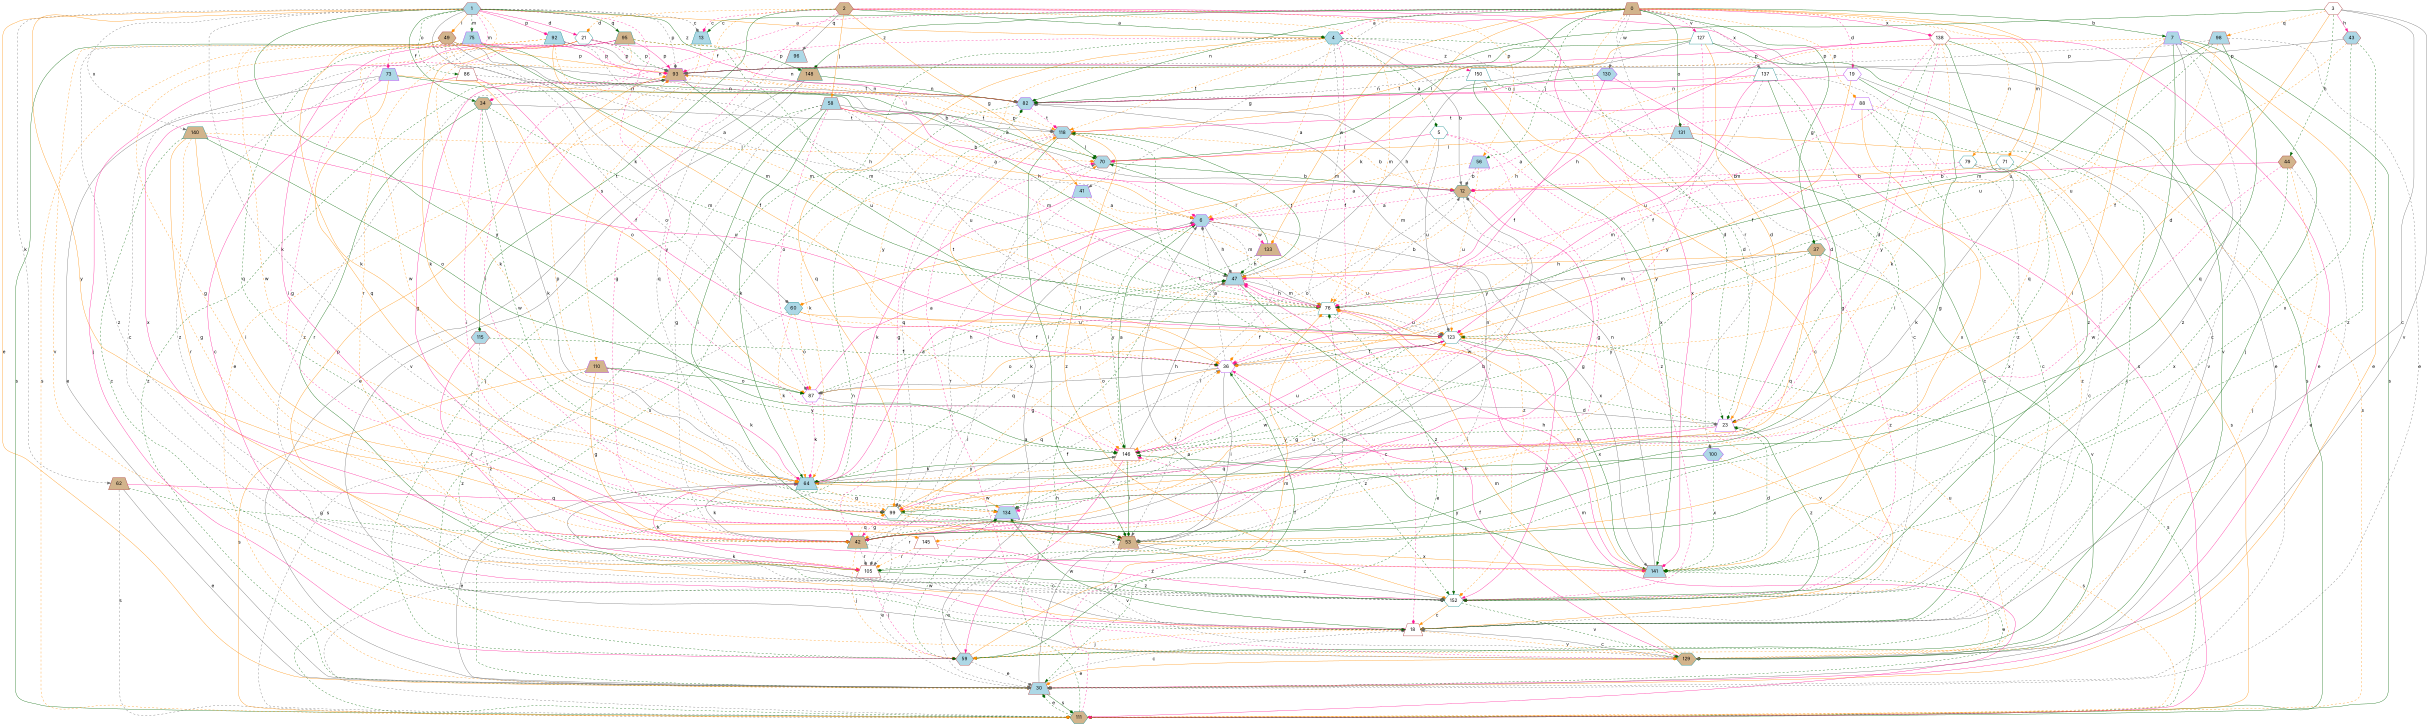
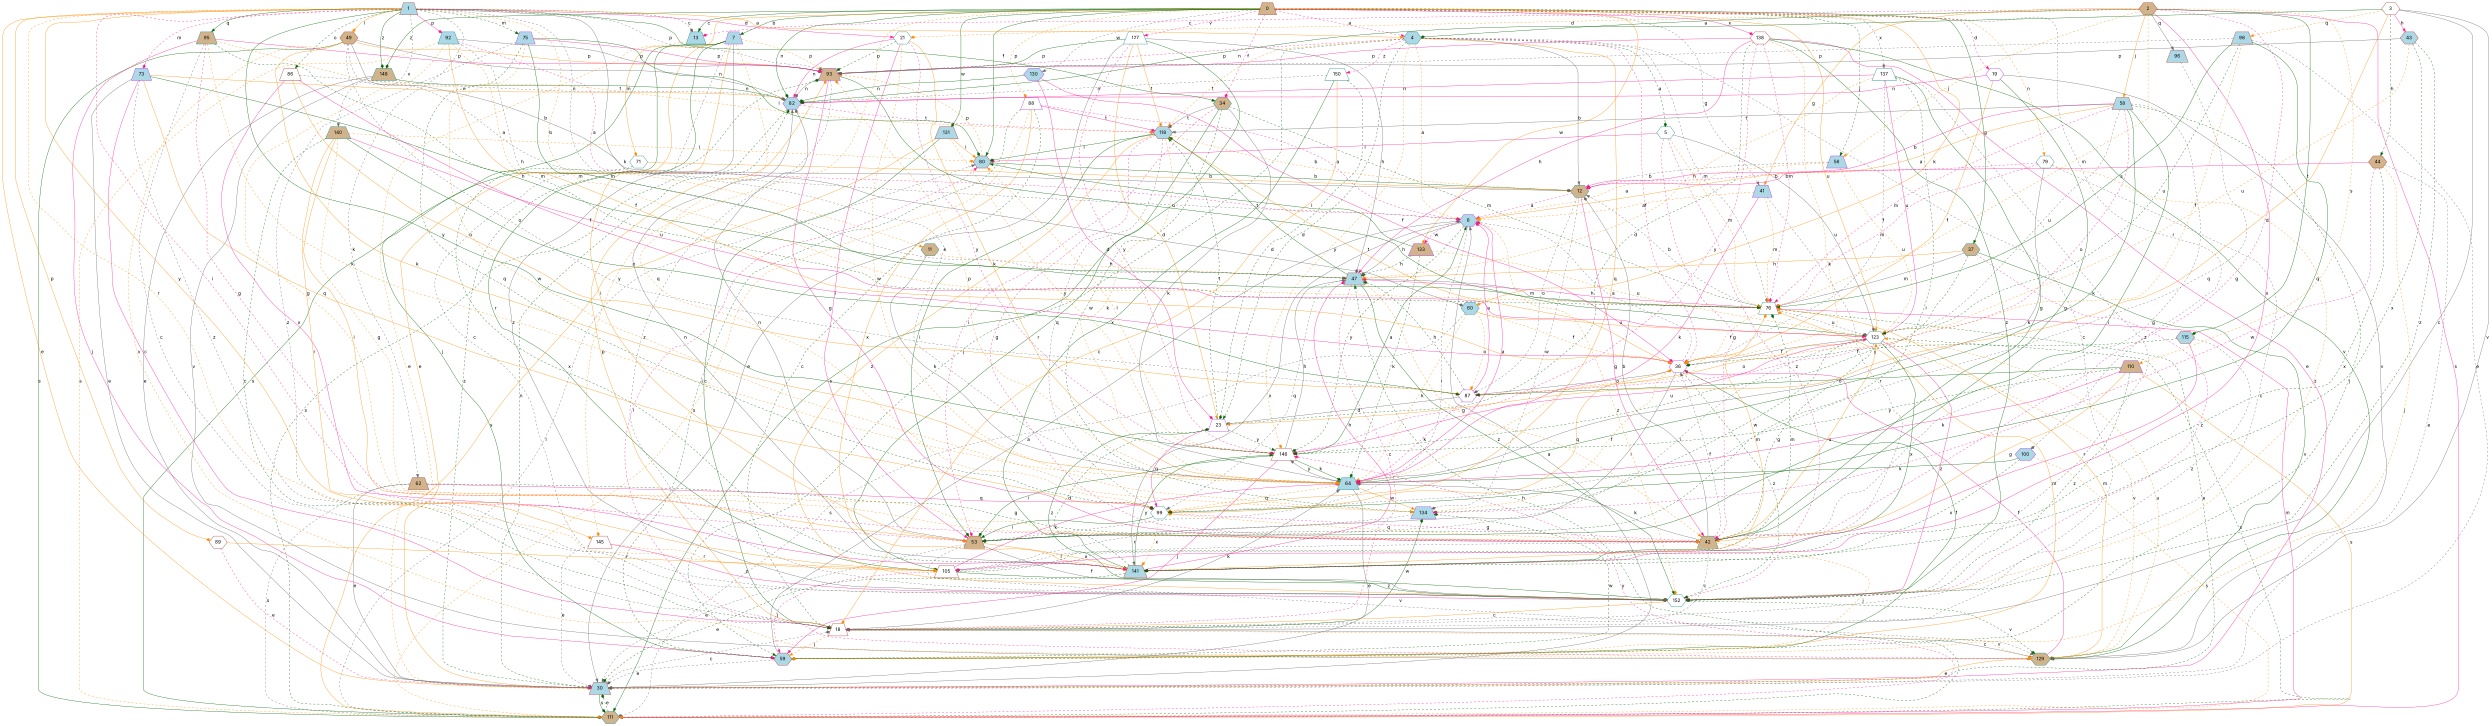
(472, 9) -> (409, 9)
(1821, 57) -> (1726, 12)
(1679, 74) -> (963, 74)
(1102, 162) -> (982, 162)
(1980, 177) -> (2122, 177)
none -> (930, 250)
(1630, 440) -> none
none -> (218, 542)
(1305, 571) -> (1092, 571)
